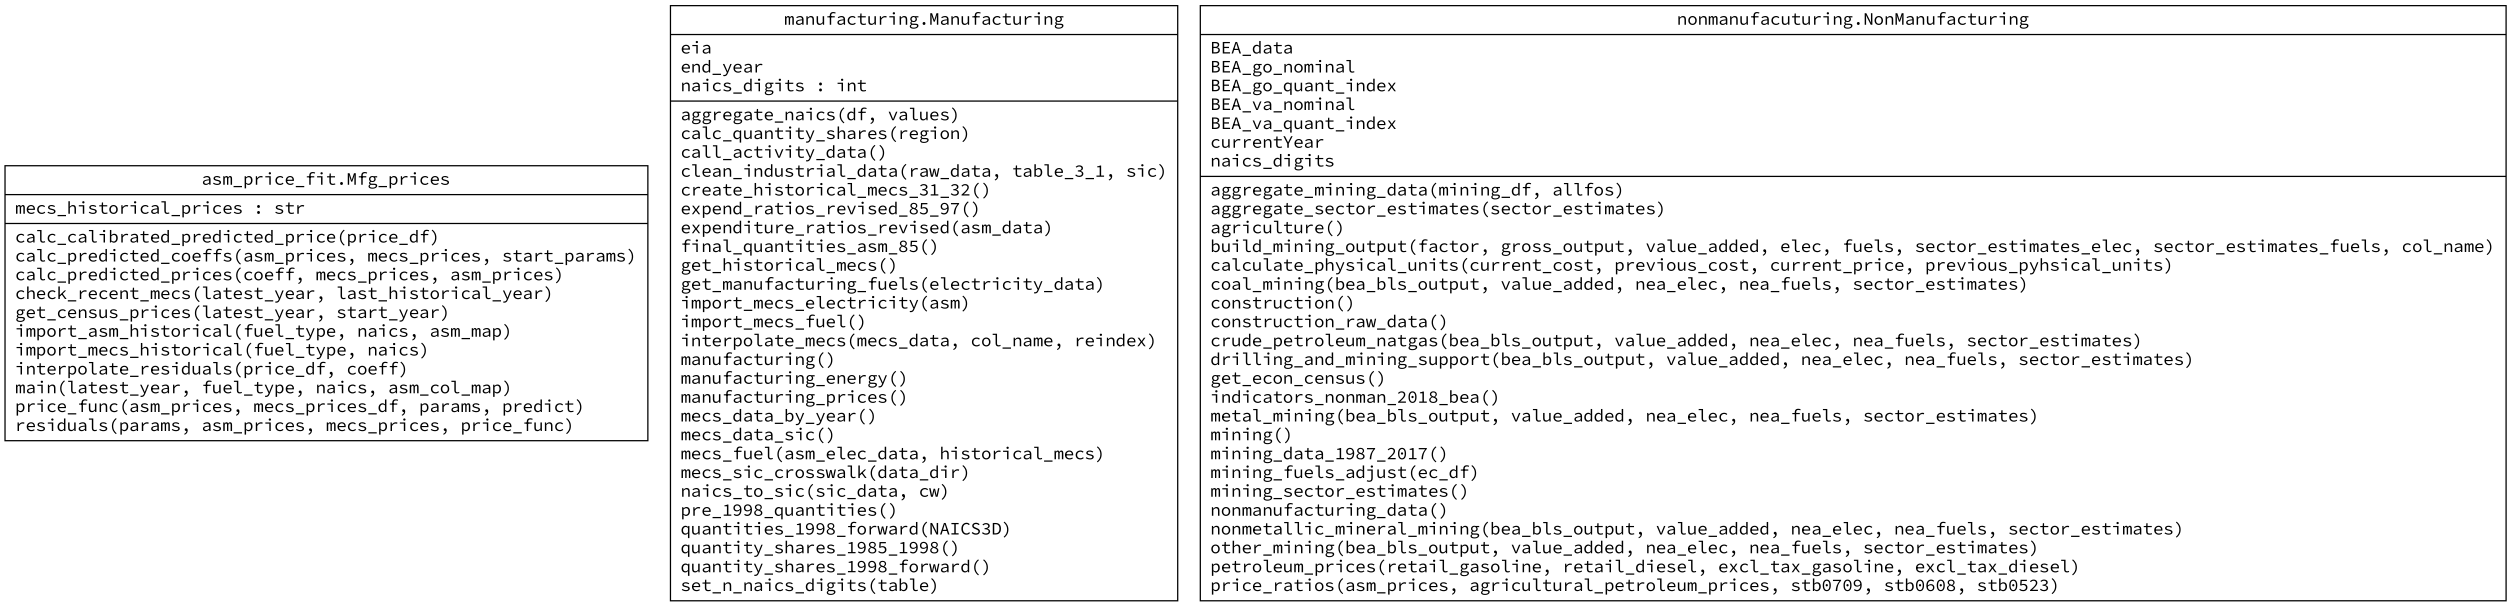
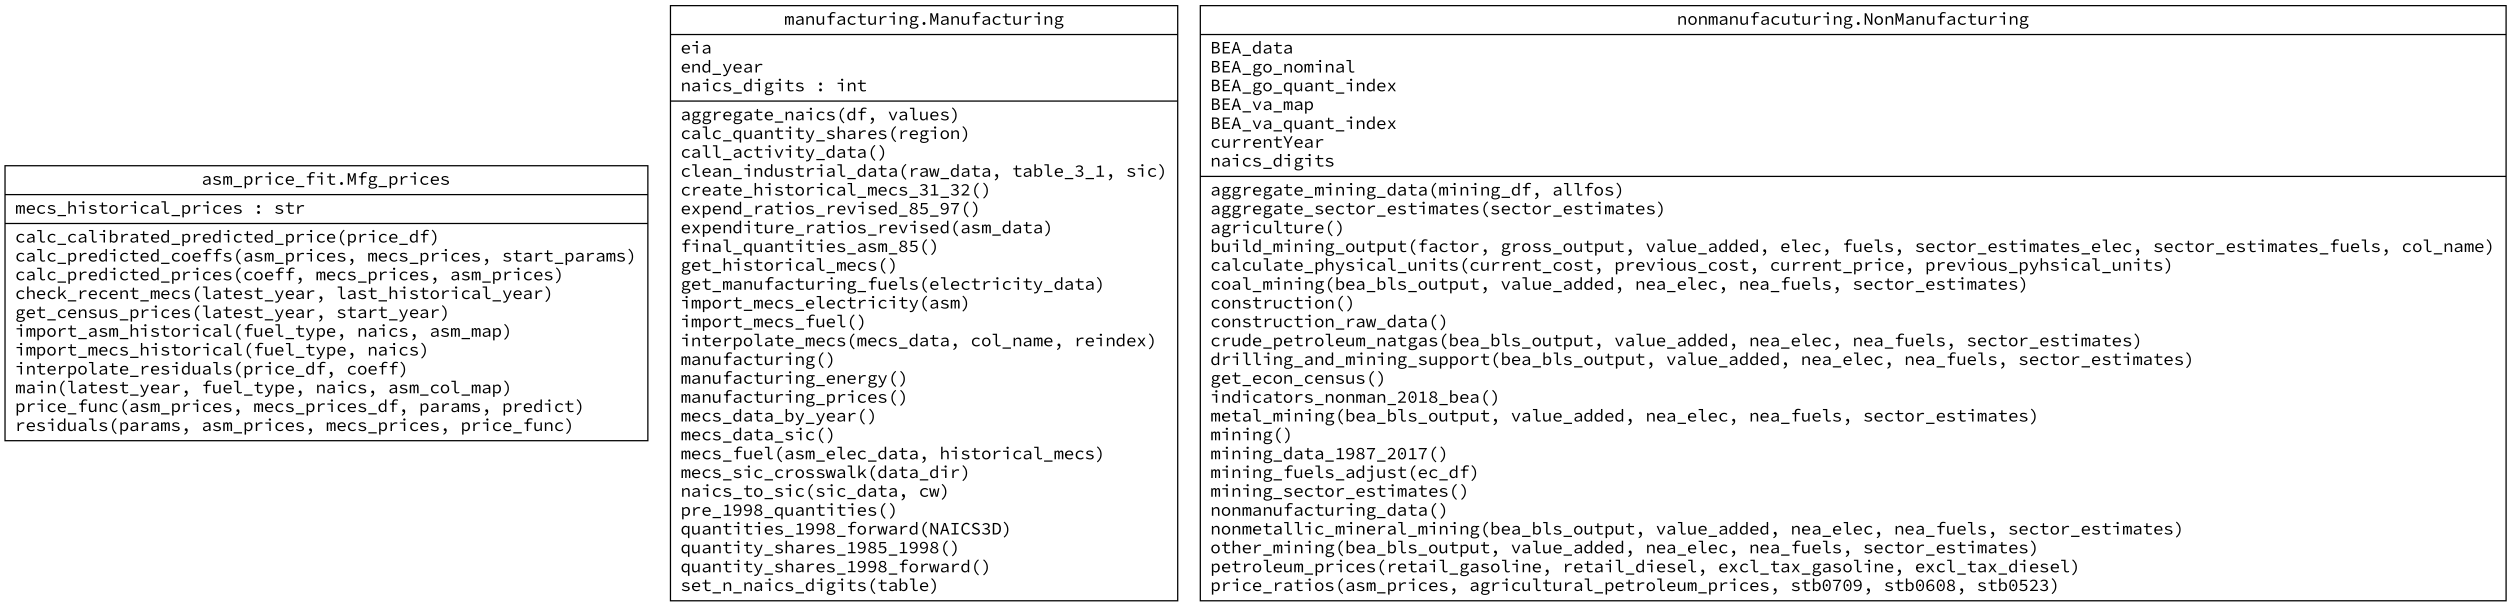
(1283, 105) -> (1262, 105)
